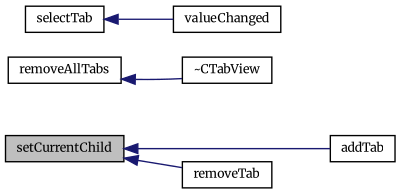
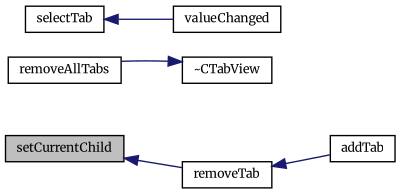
(159, 79) -> (145, 61)
(234, 149) -> (308, 159)
